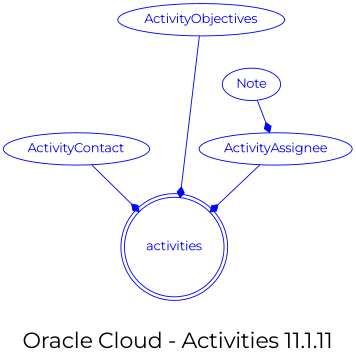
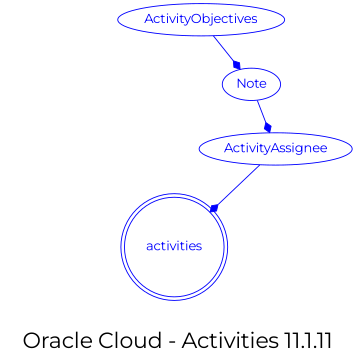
(190, 111) -> (223, 48)
(76, 149) -> none
